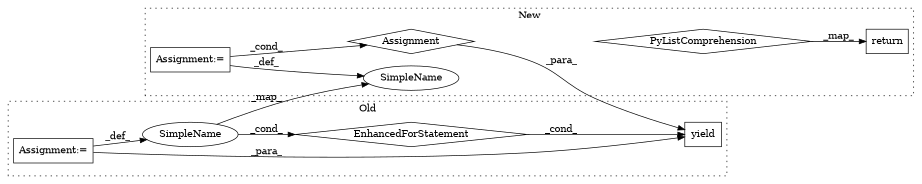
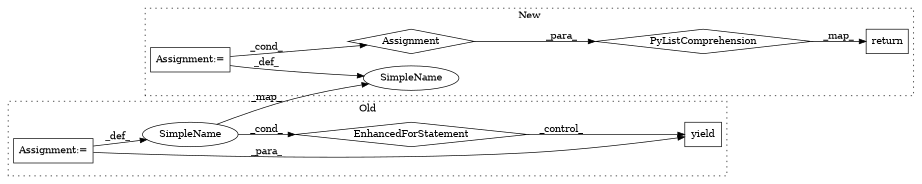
(568, 83) -> (531, 41)
(561, 129) -> (561, 129)
